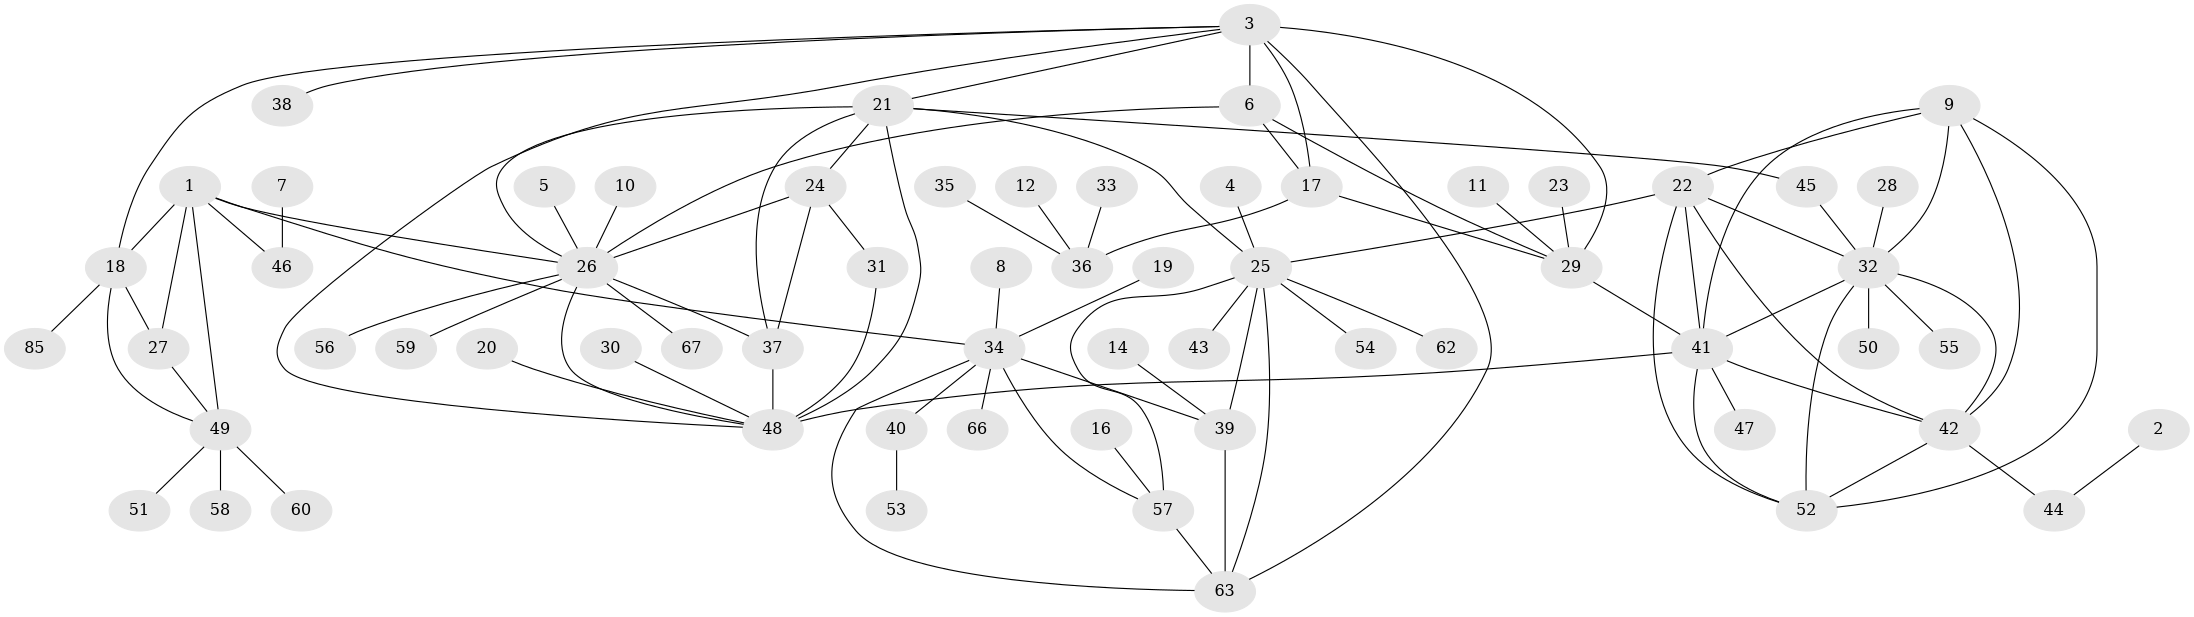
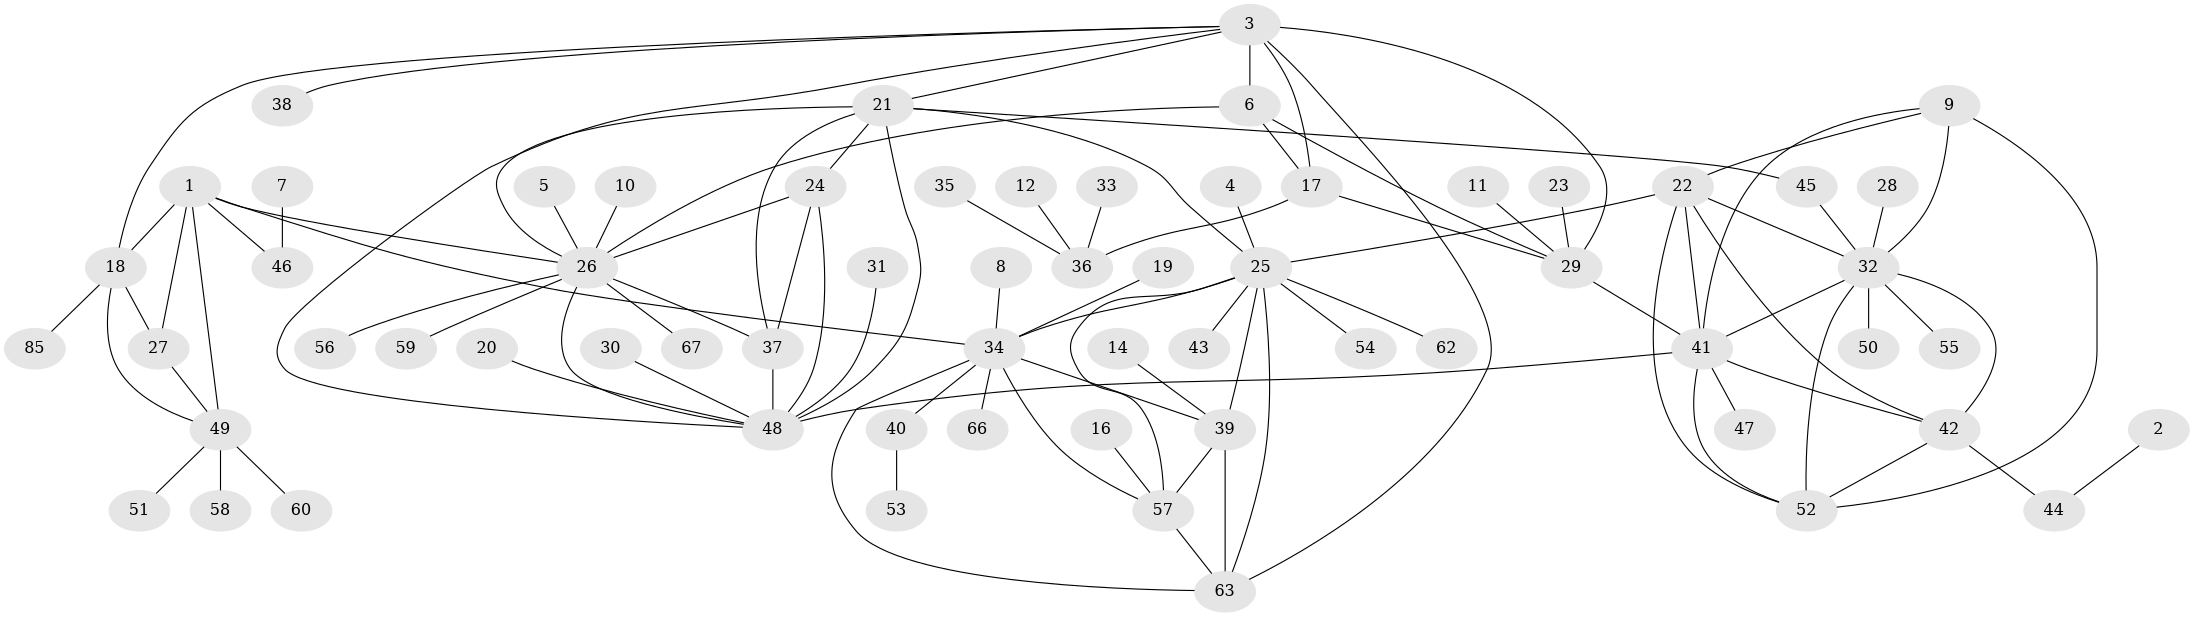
(847, 227) -> (823, 313)
(2016, 272) -> none
none -> (1127, 306)
none -> (1194, 470)
